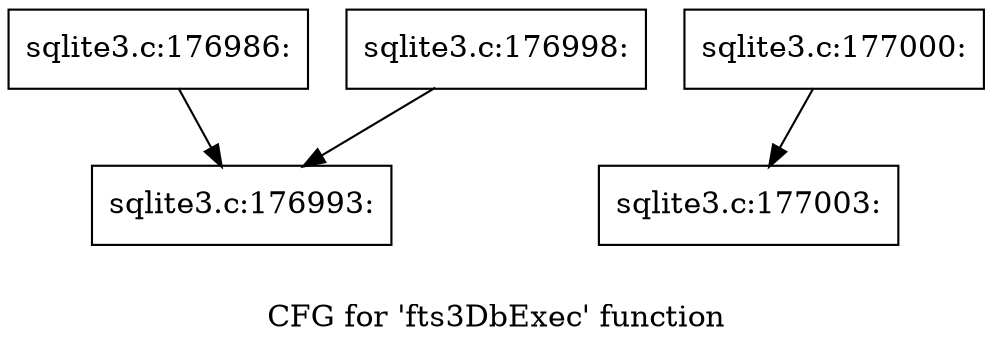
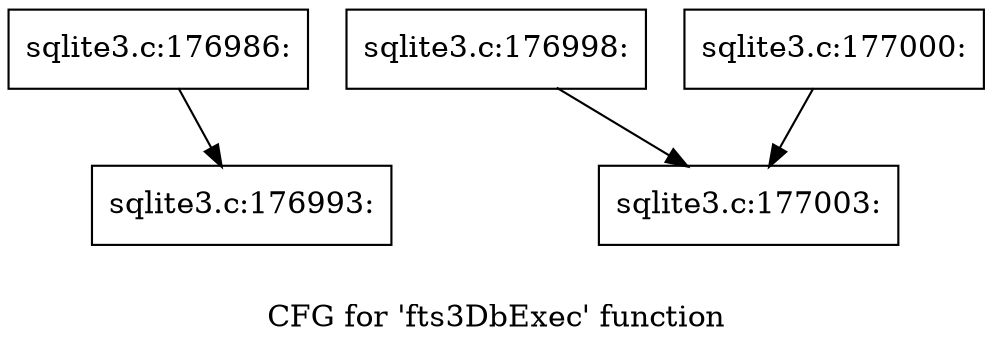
(378, 122) -> (613, 122)
